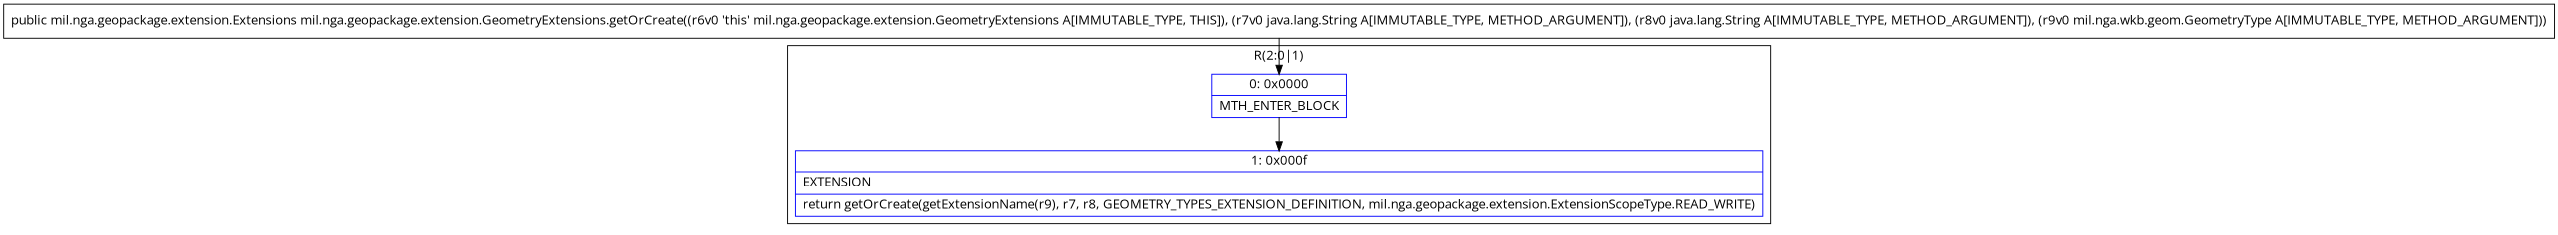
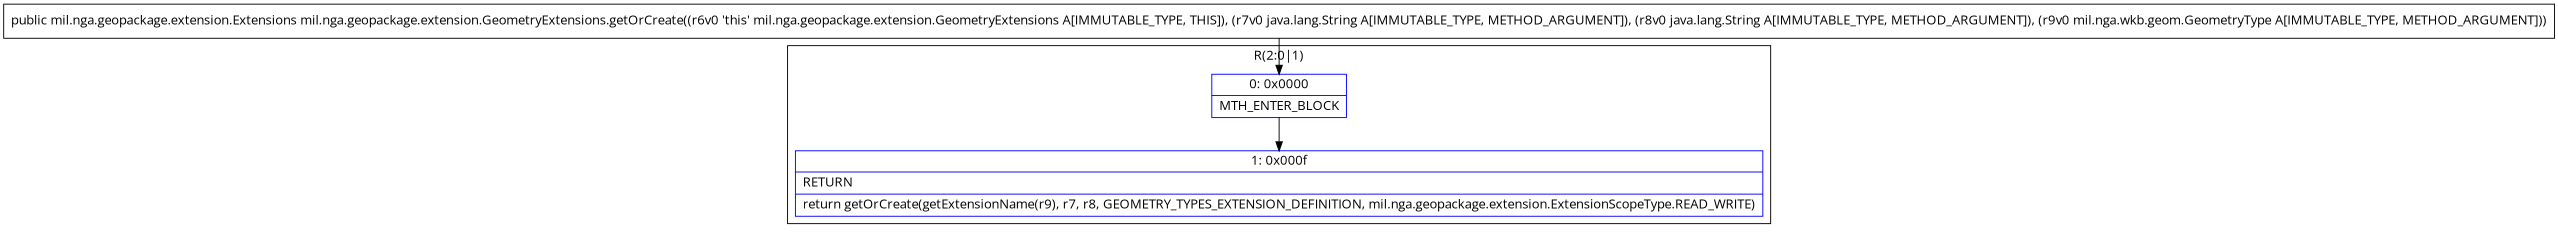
(837, 183) -> (828, 183)
